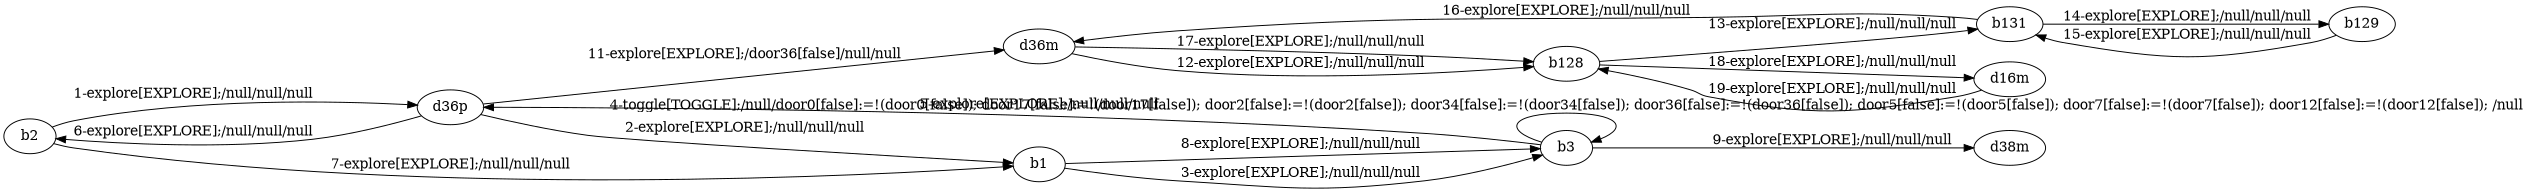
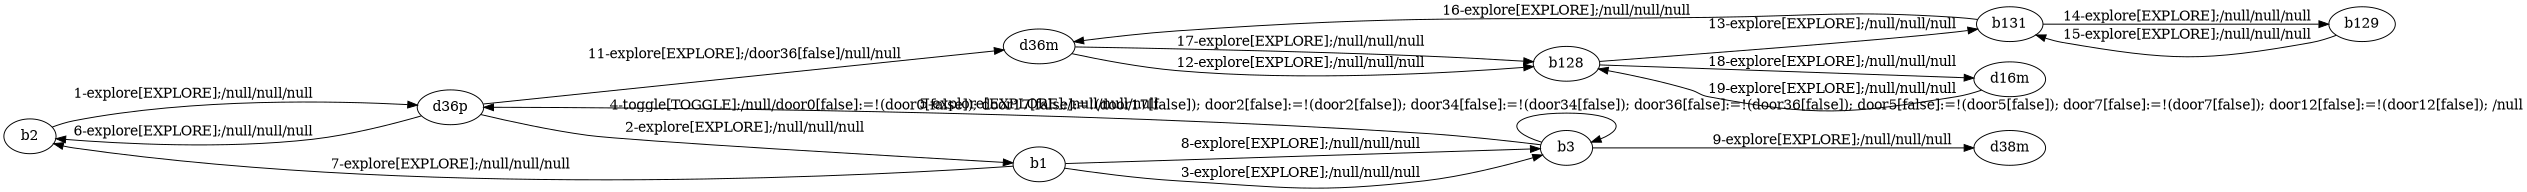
(528, 179) -> (538, 179)
